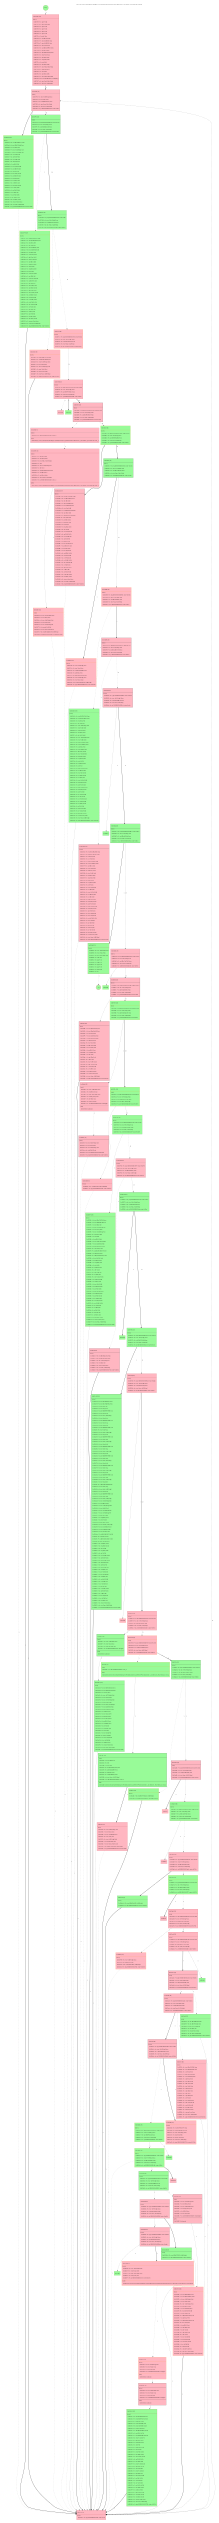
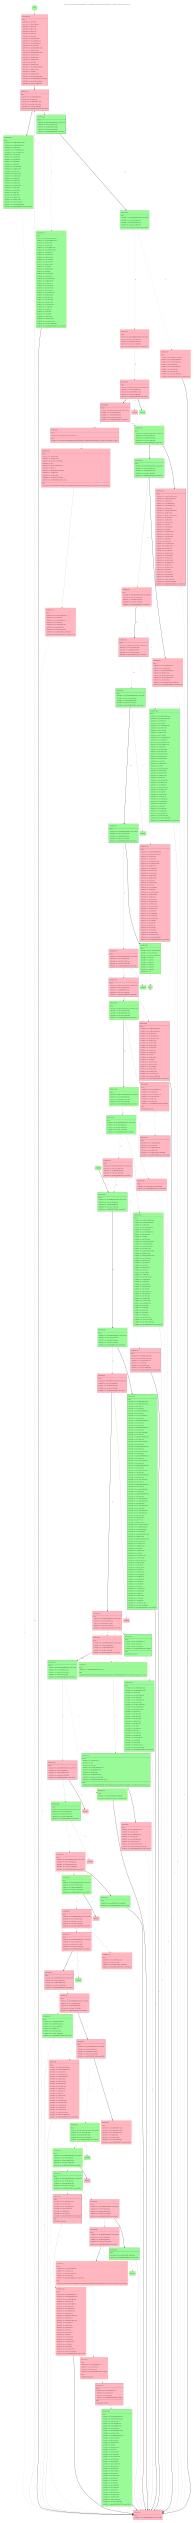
(118, 698) -> (131, 698)
(128, 1273) -> (103, 1181)
